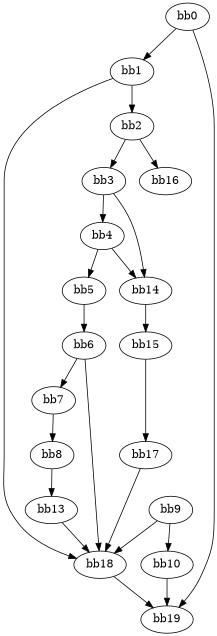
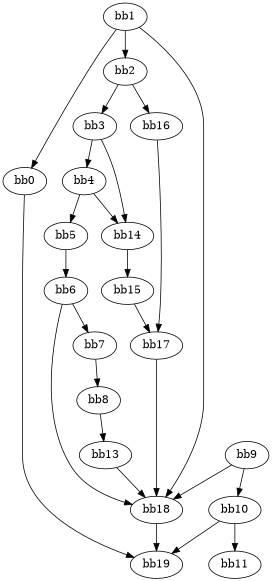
(163, 41) -> (74, 94)
none -> (161, 232)
none -> (235, 565)
